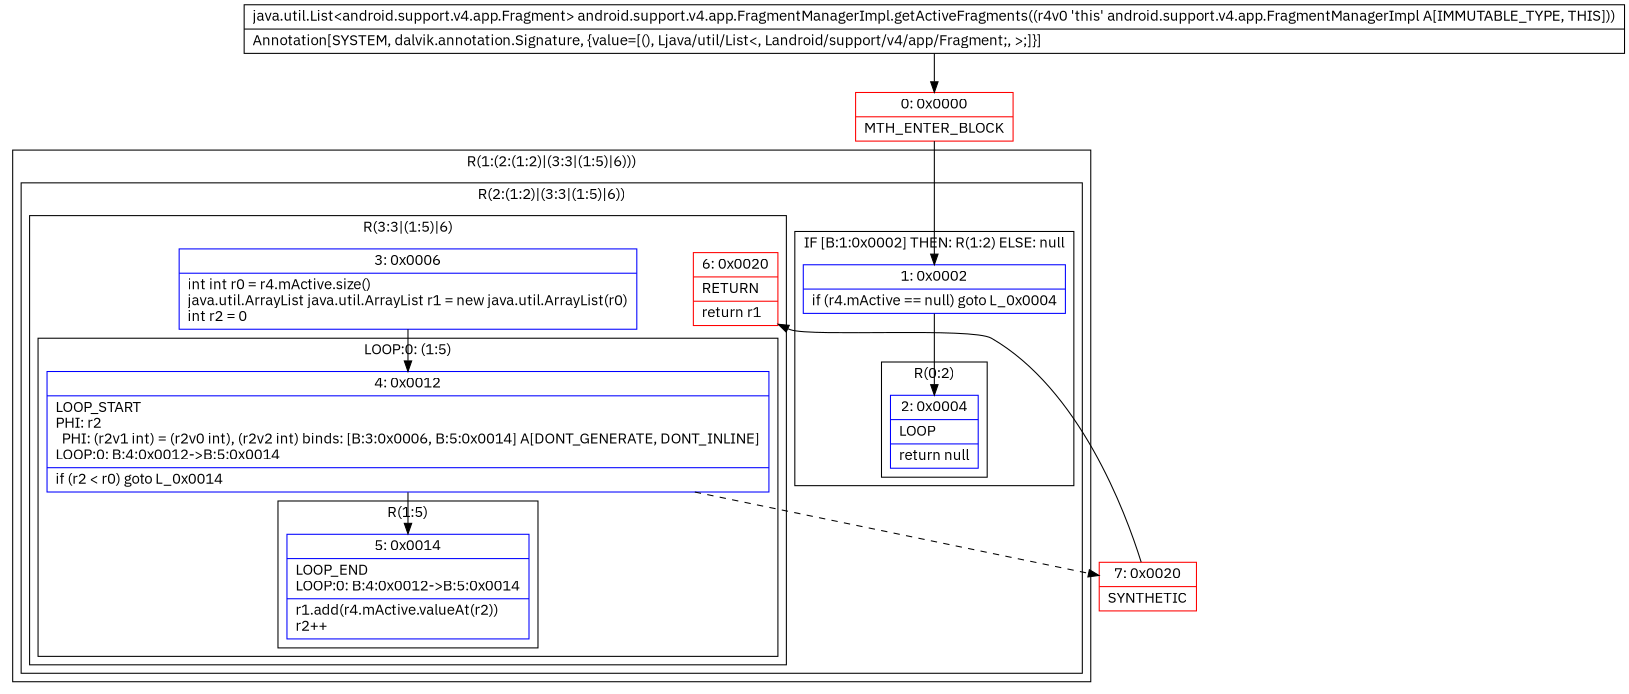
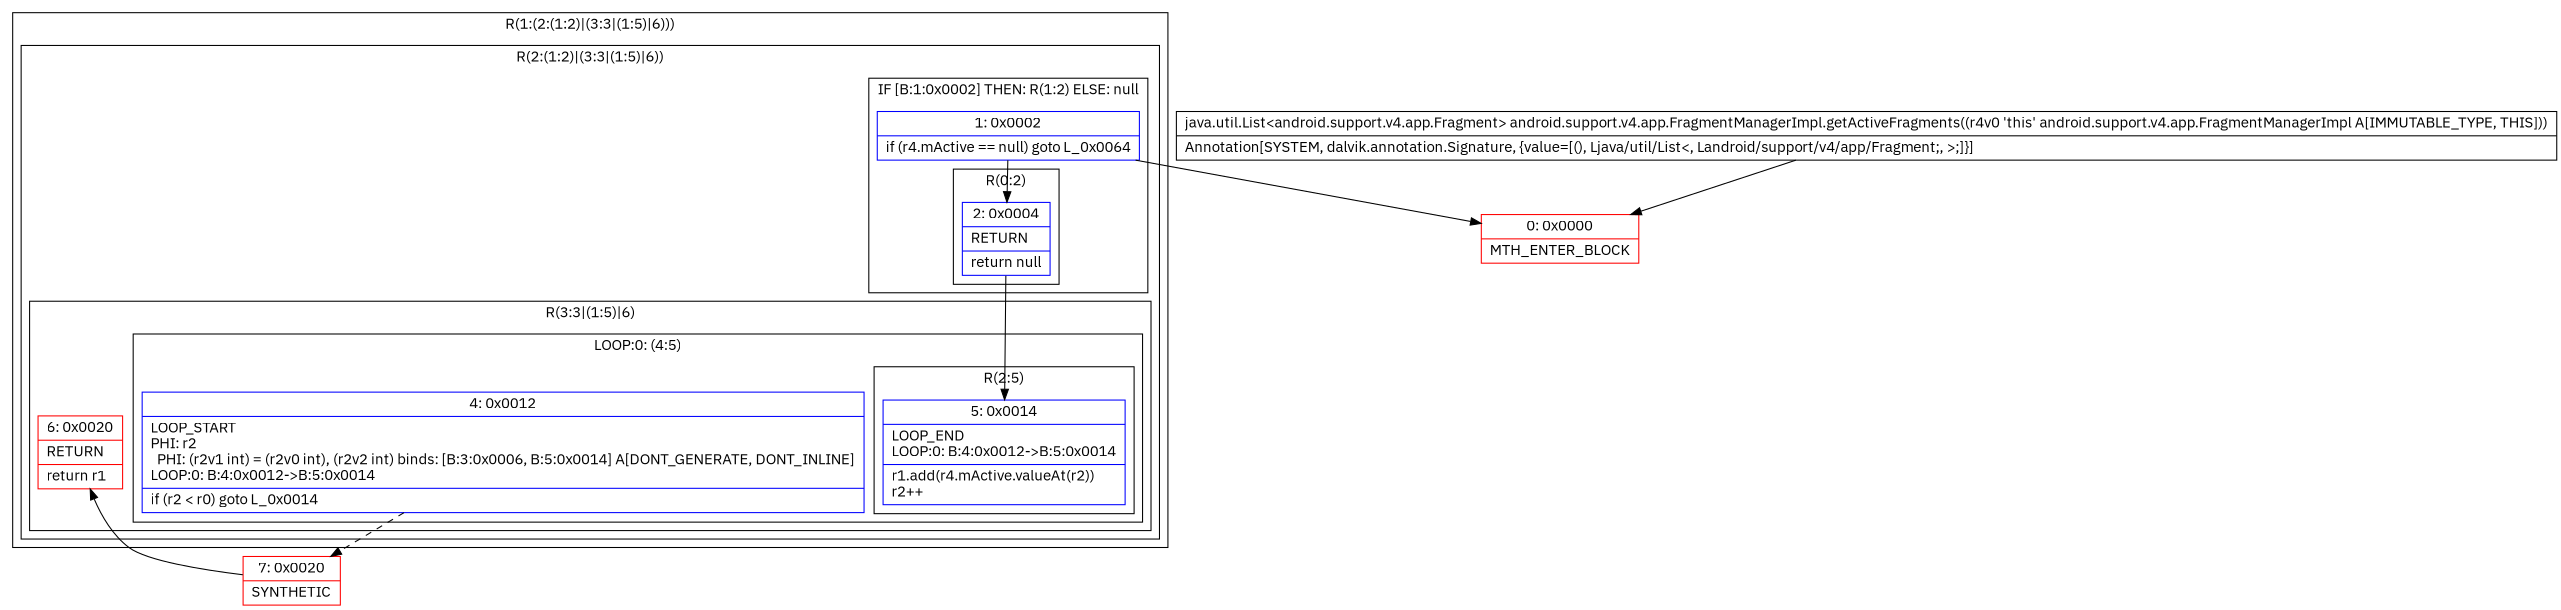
(934, 198) -> (1303, 191)
(408, 289) -> none
(934, 301) -> (1008, 147)
(408, 350) -> (638, 346)
(917, 431) -> (1000, 238)
(408, 508) -> (1005, 327)
(408, 513) -> (1004, 379)
